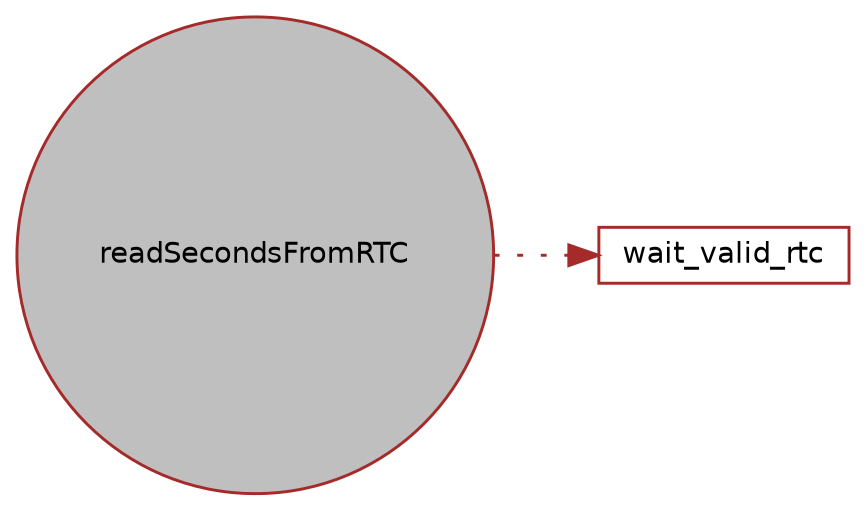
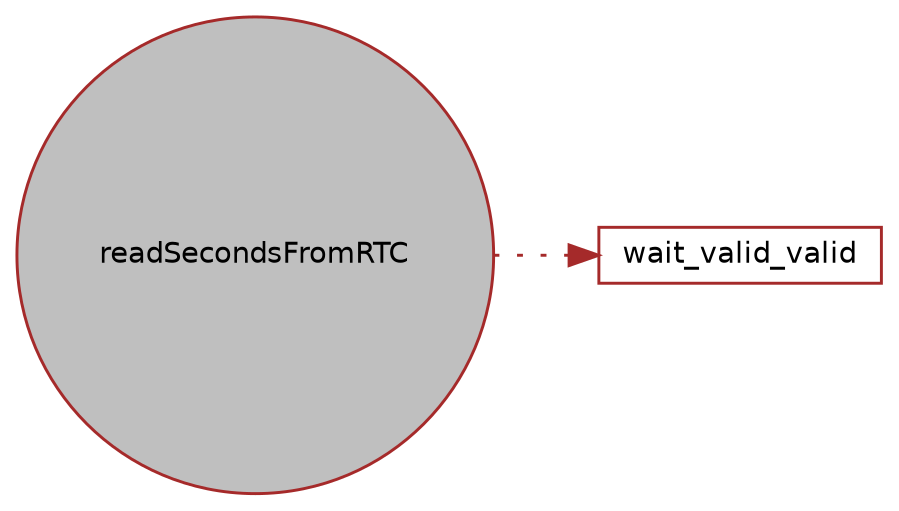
(724, 255) -> (740, 255)
